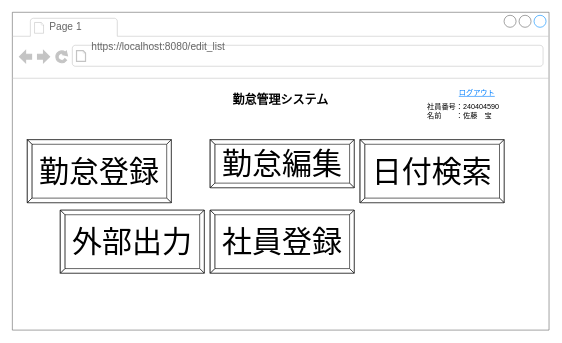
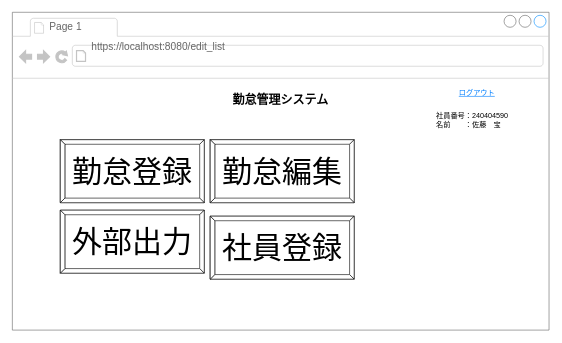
(465, 111) -> (474, 120)
(282, 164) -> (282, 171)
(99, 171) -> (132, 171)
(432, 171) -> none
(282, 242) -> (282, 248)
